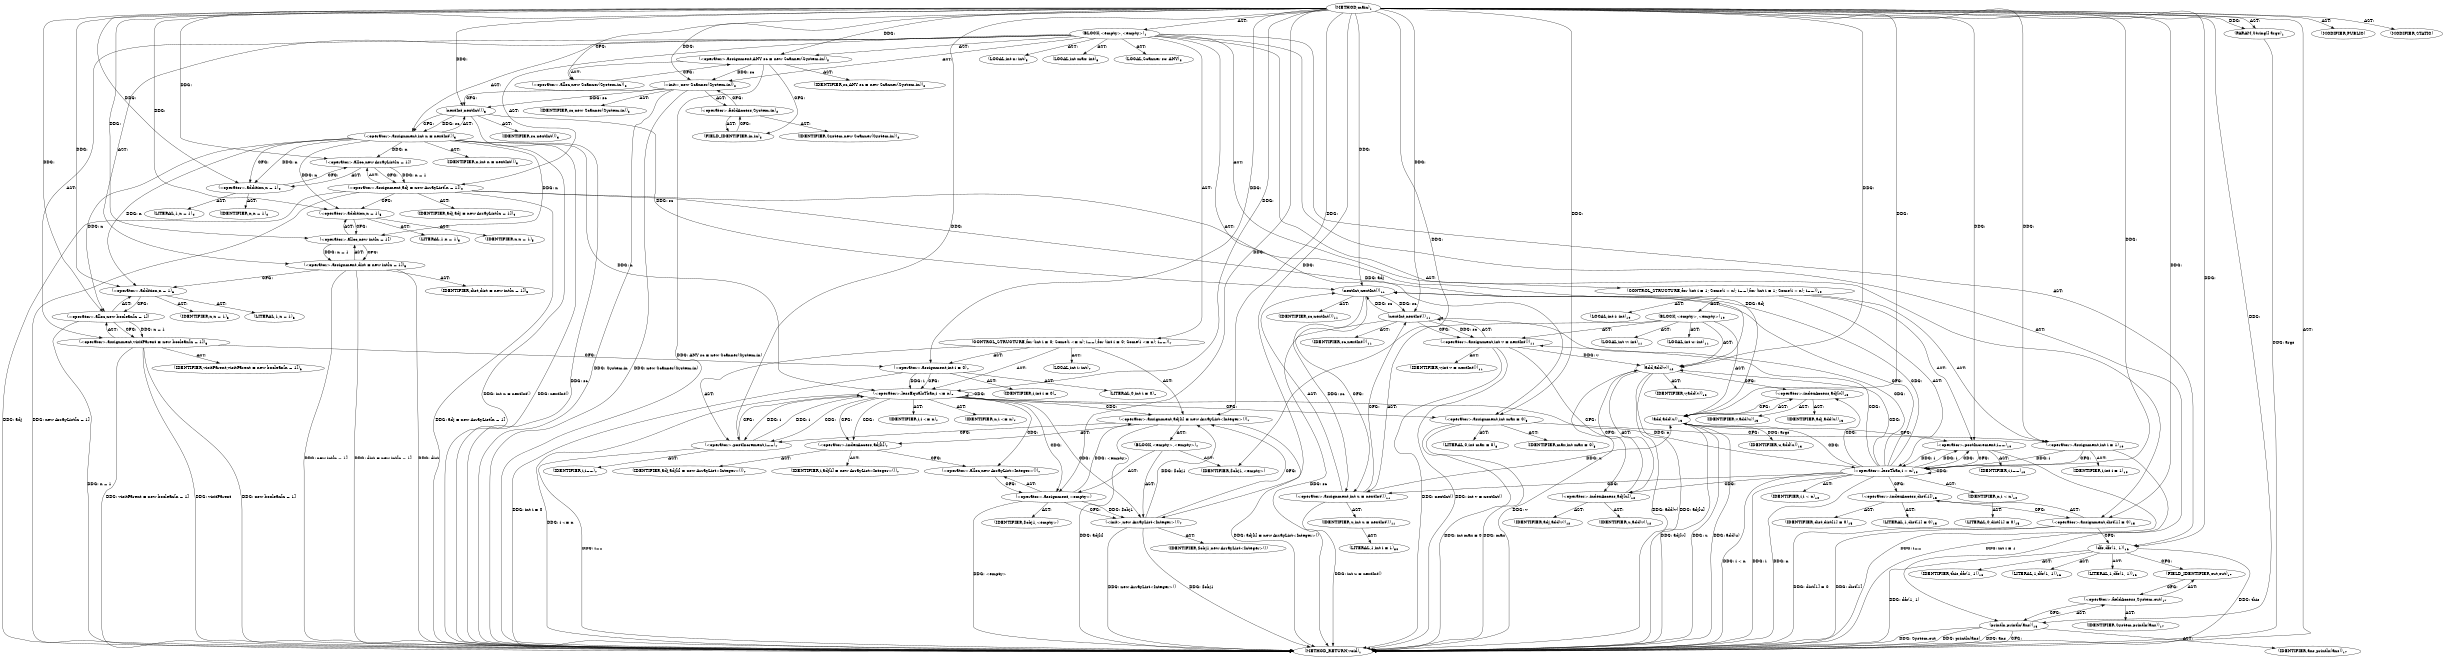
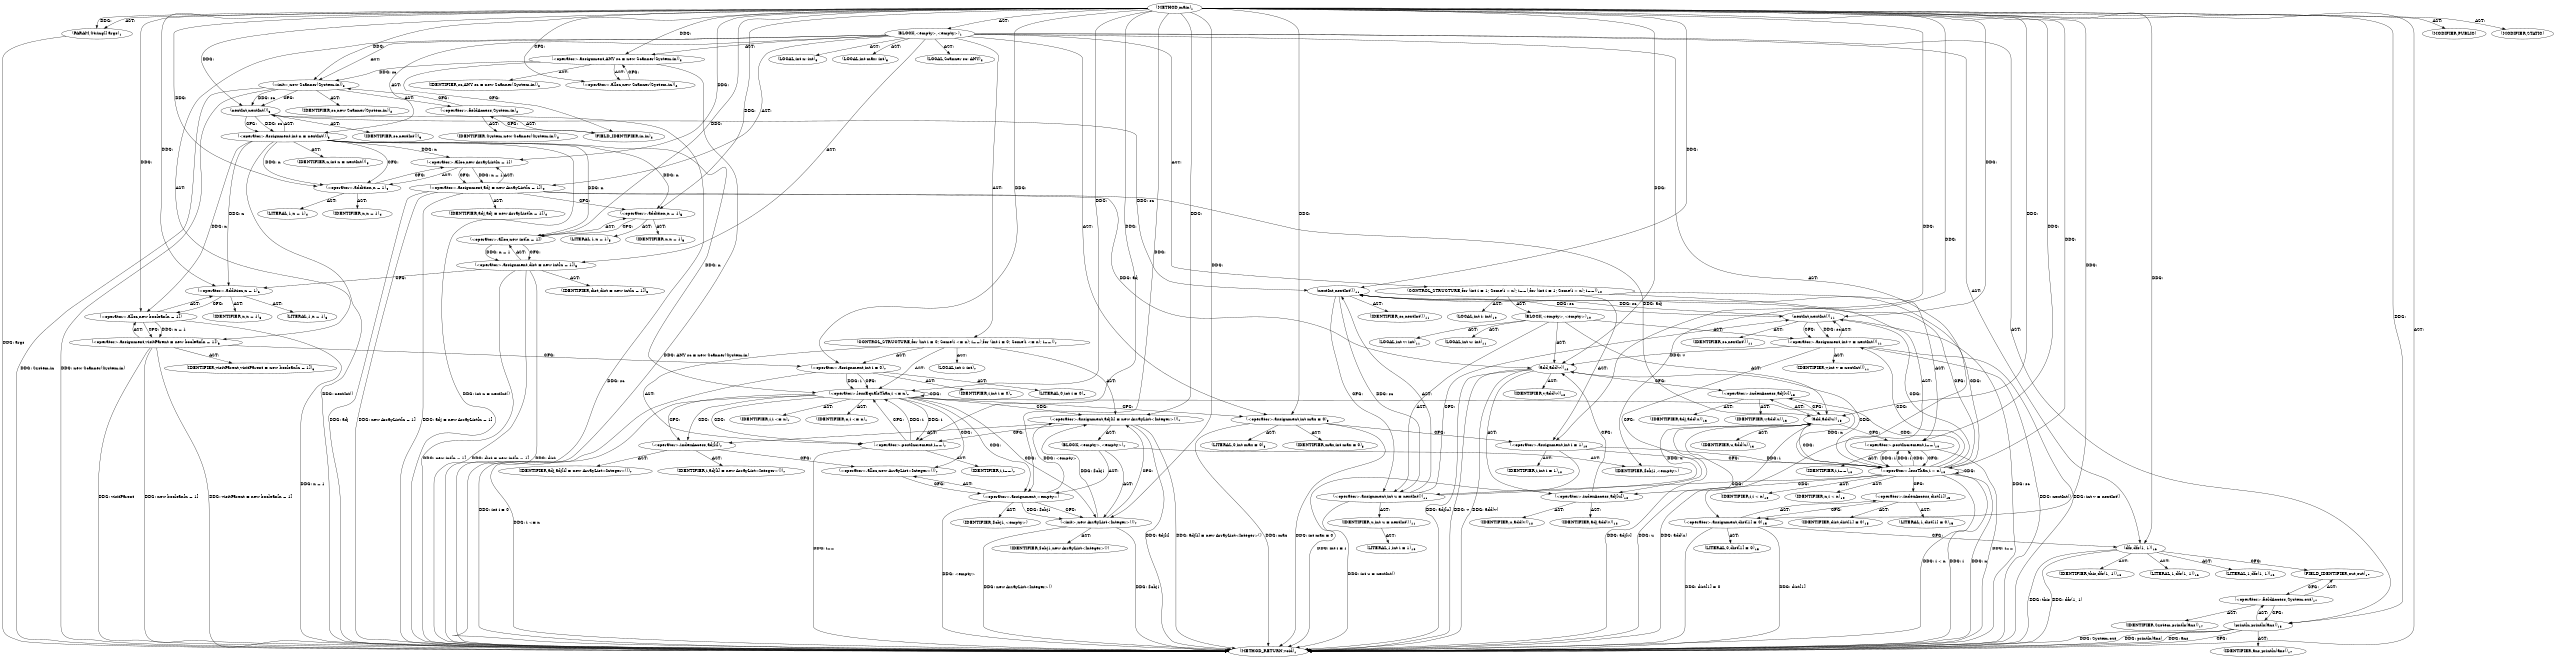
(1779, 433) -> (1764, 433)
(1993, 508) -> (1729, 534)
(1396, 548) -> (1414, 548)
